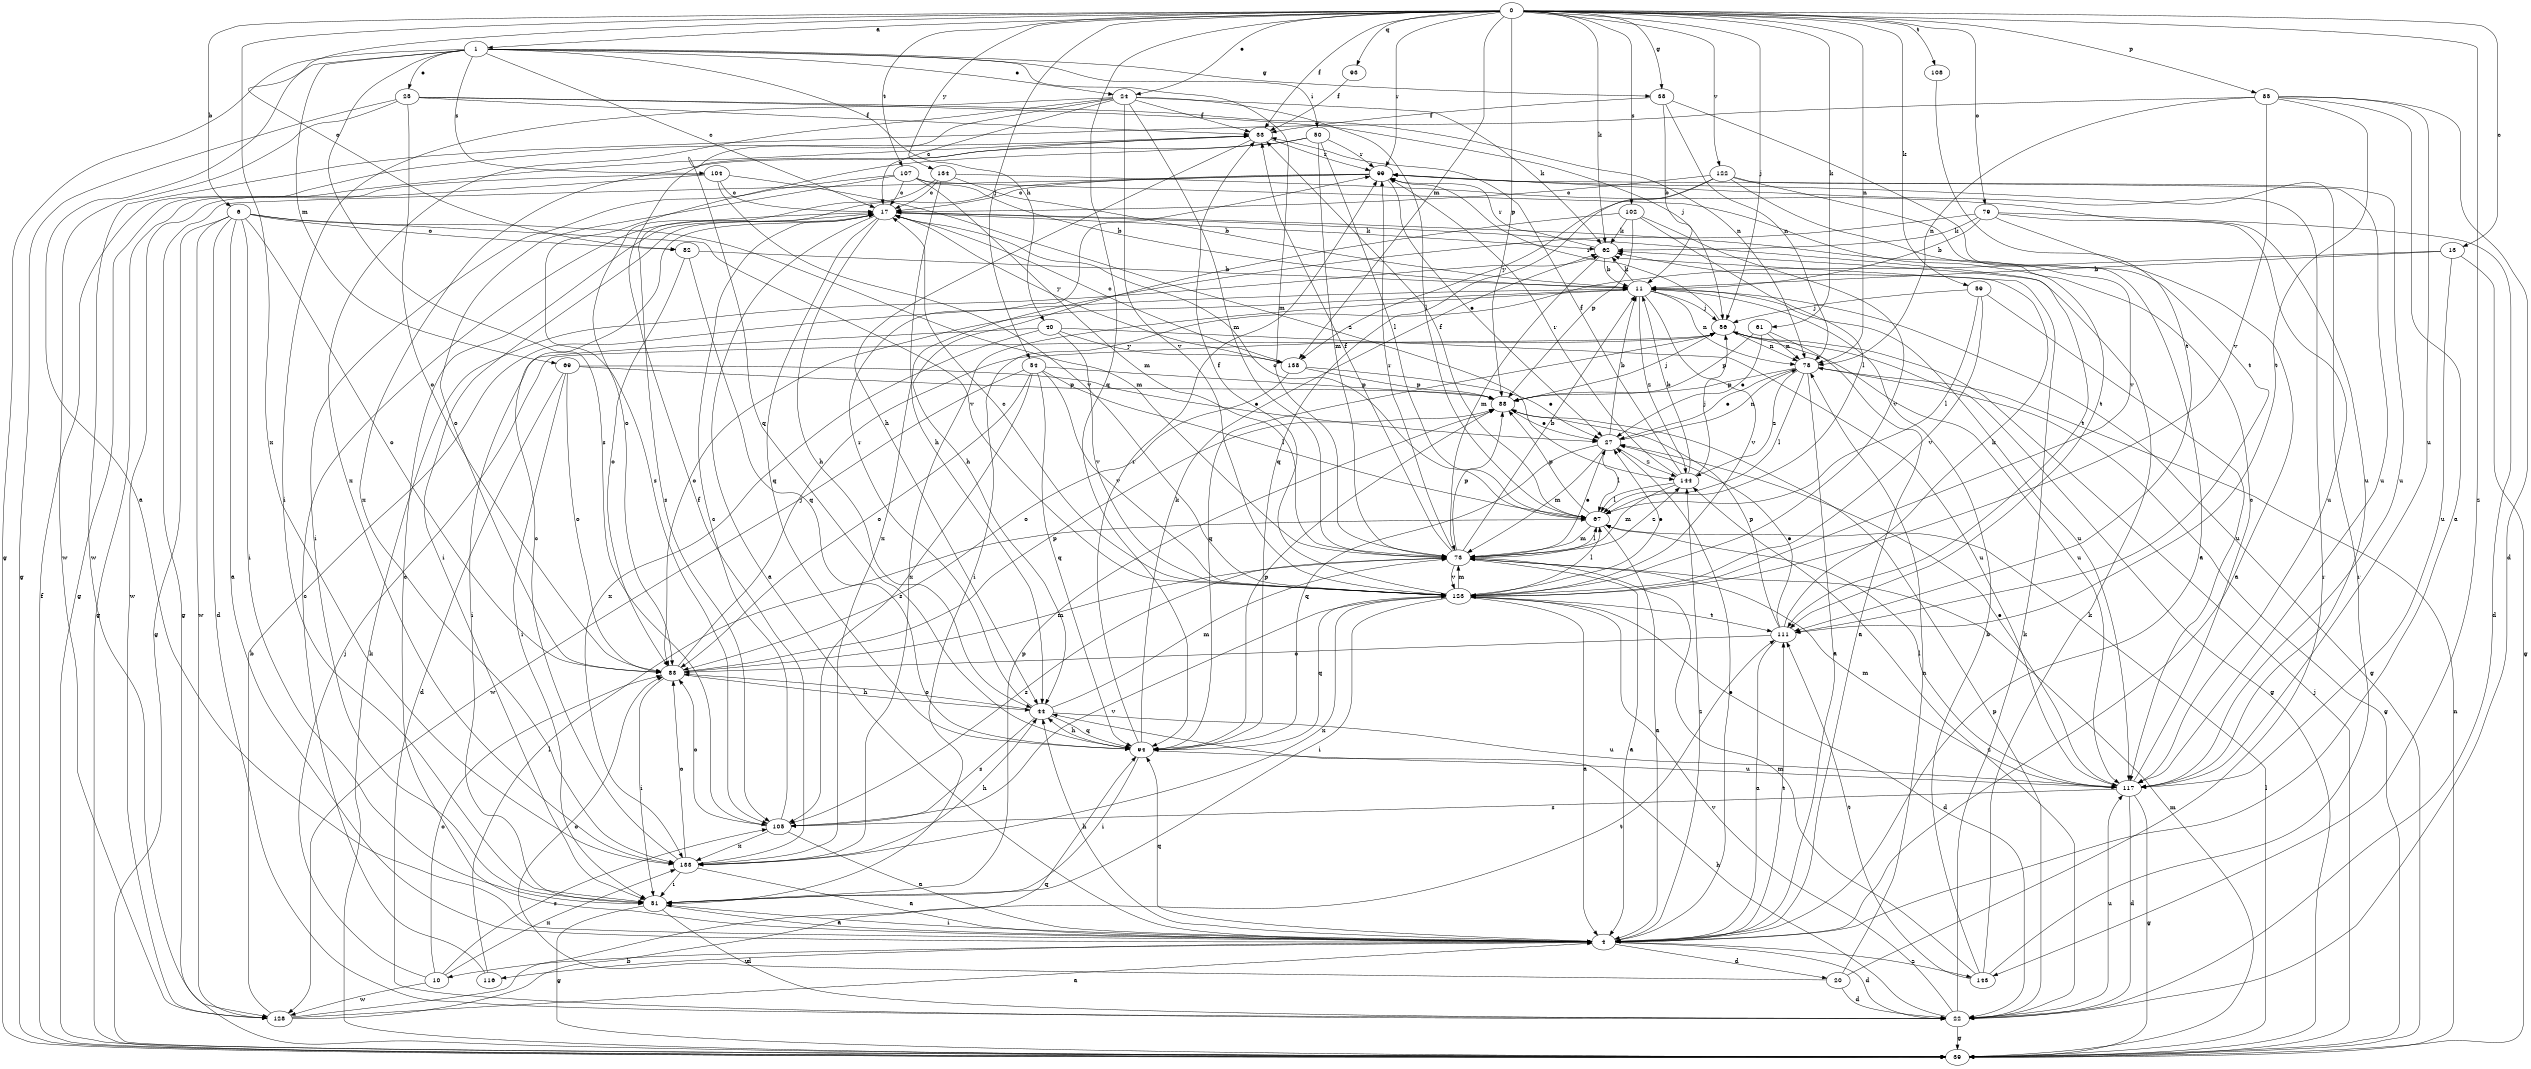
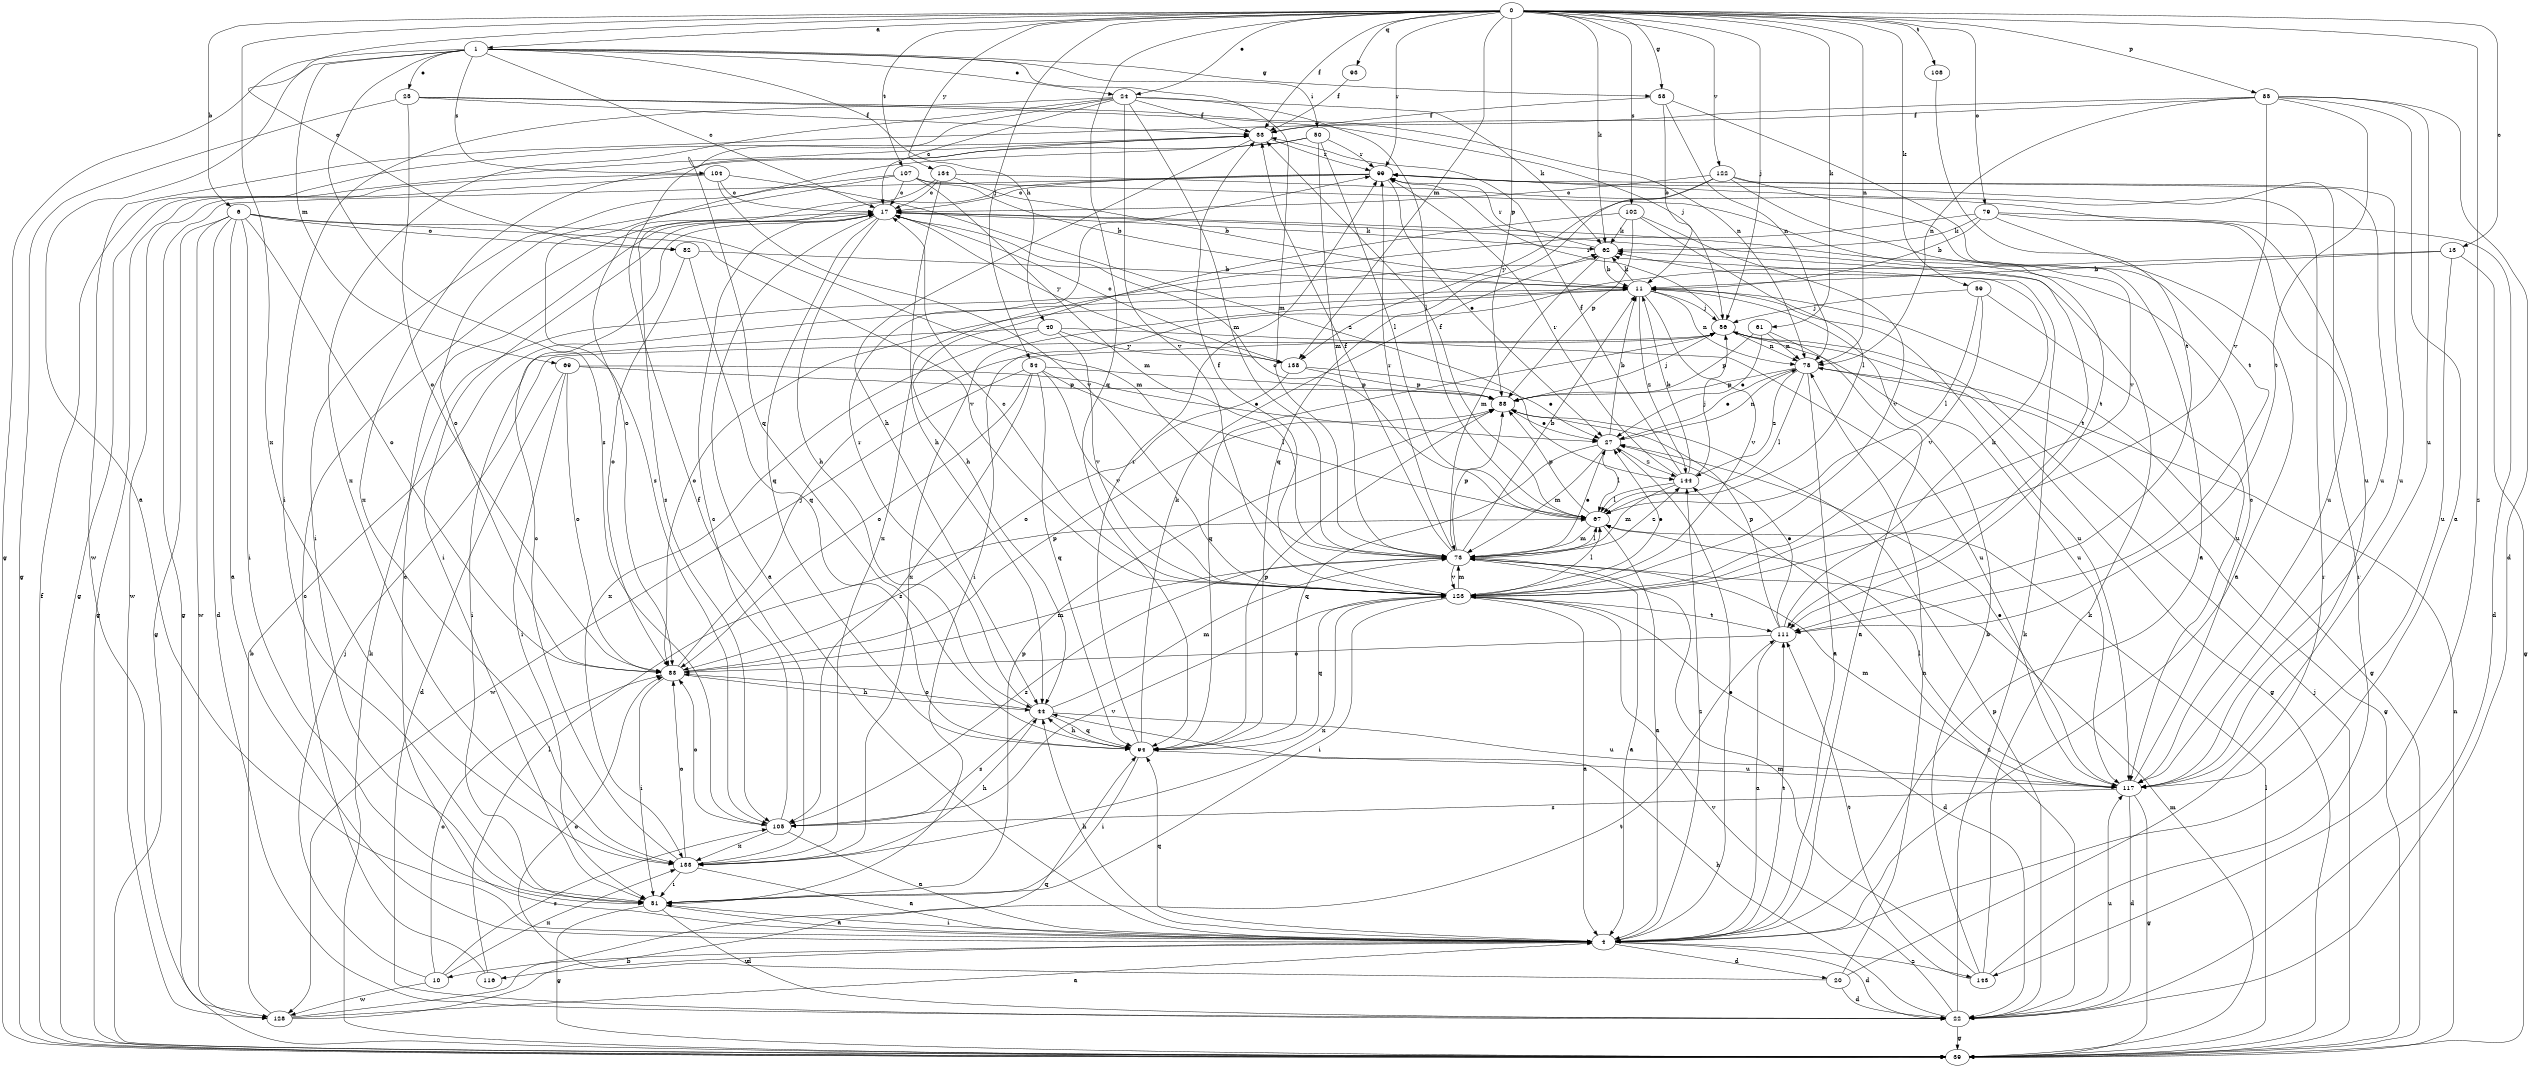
none -> (1765, 118)
(60, 496) -> none
